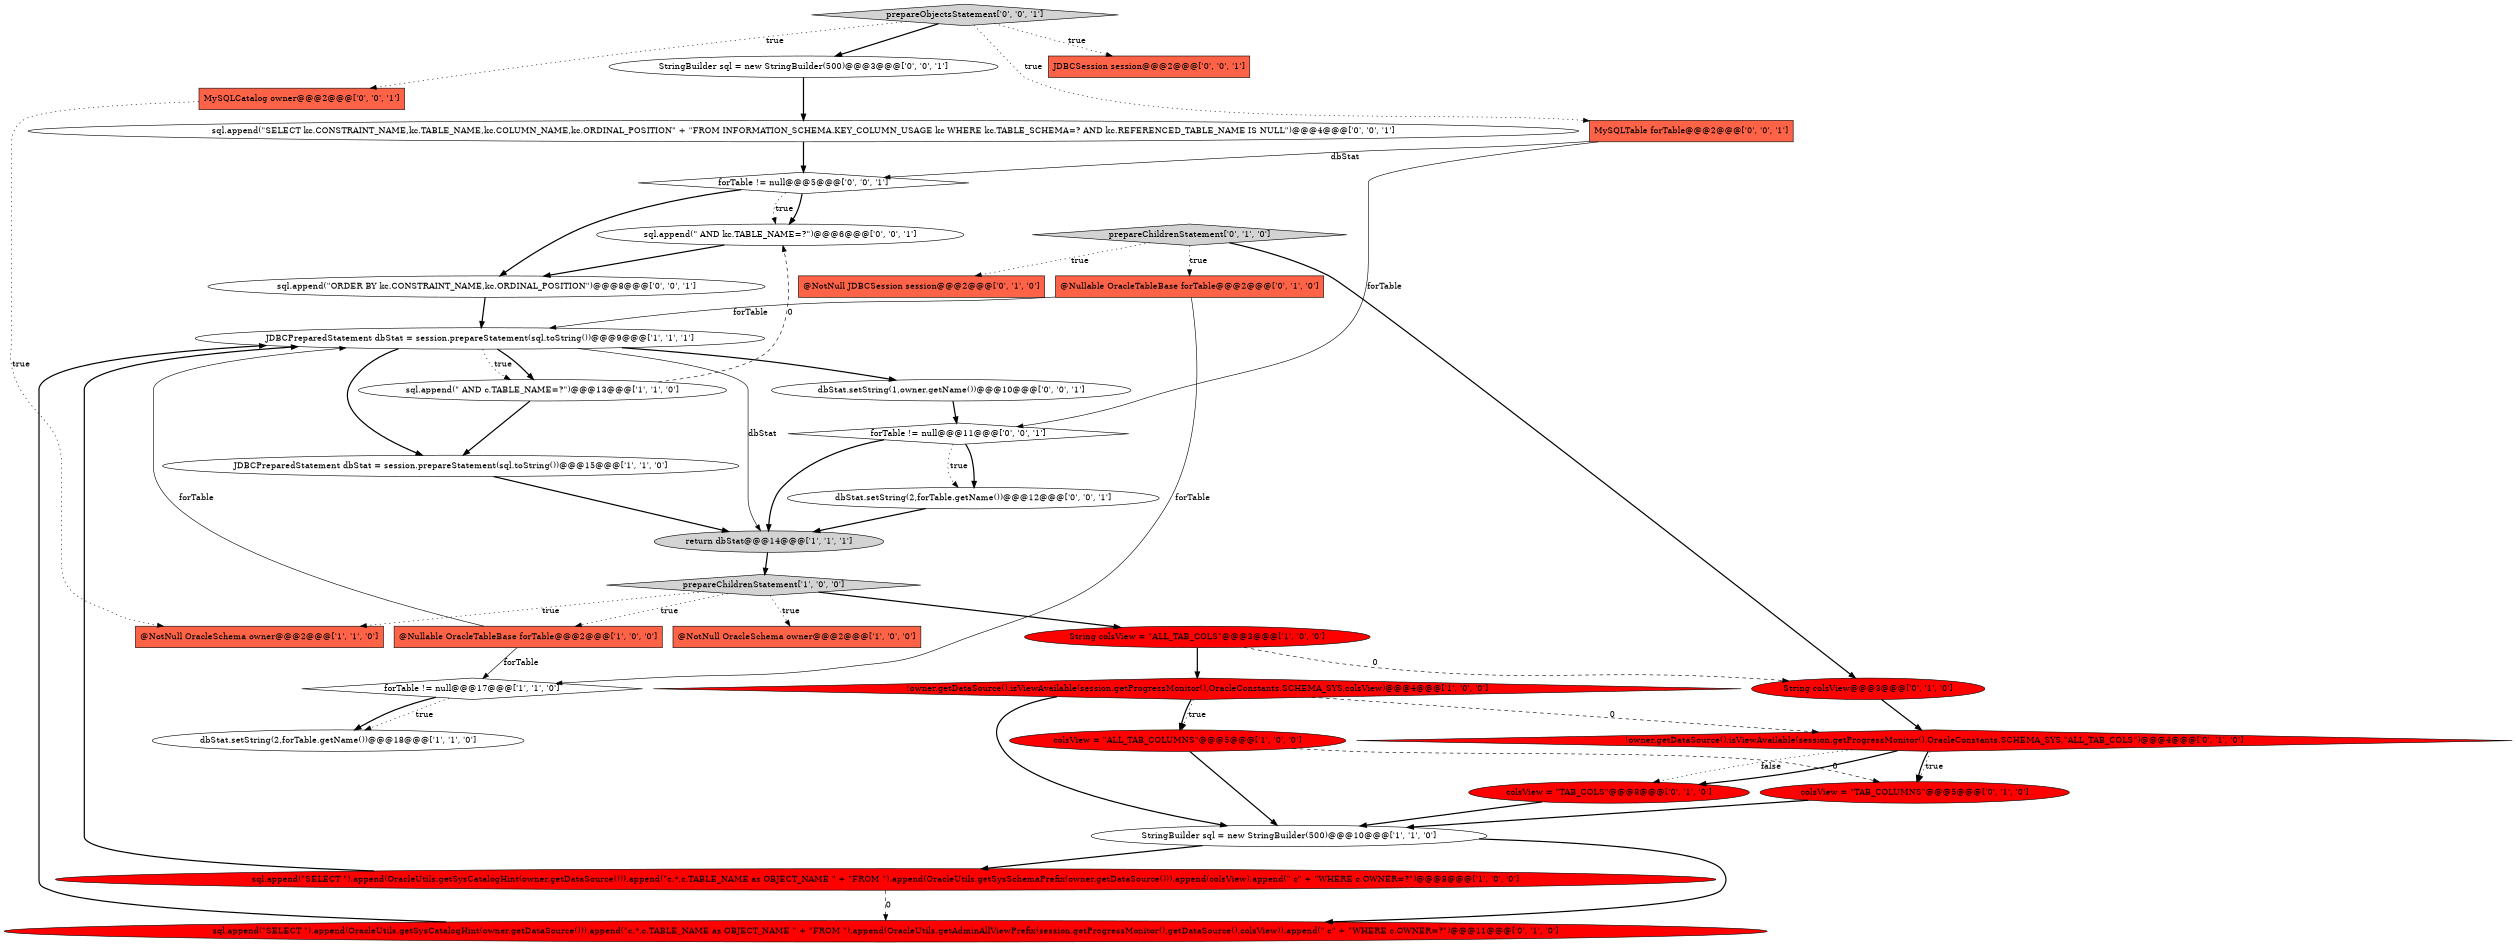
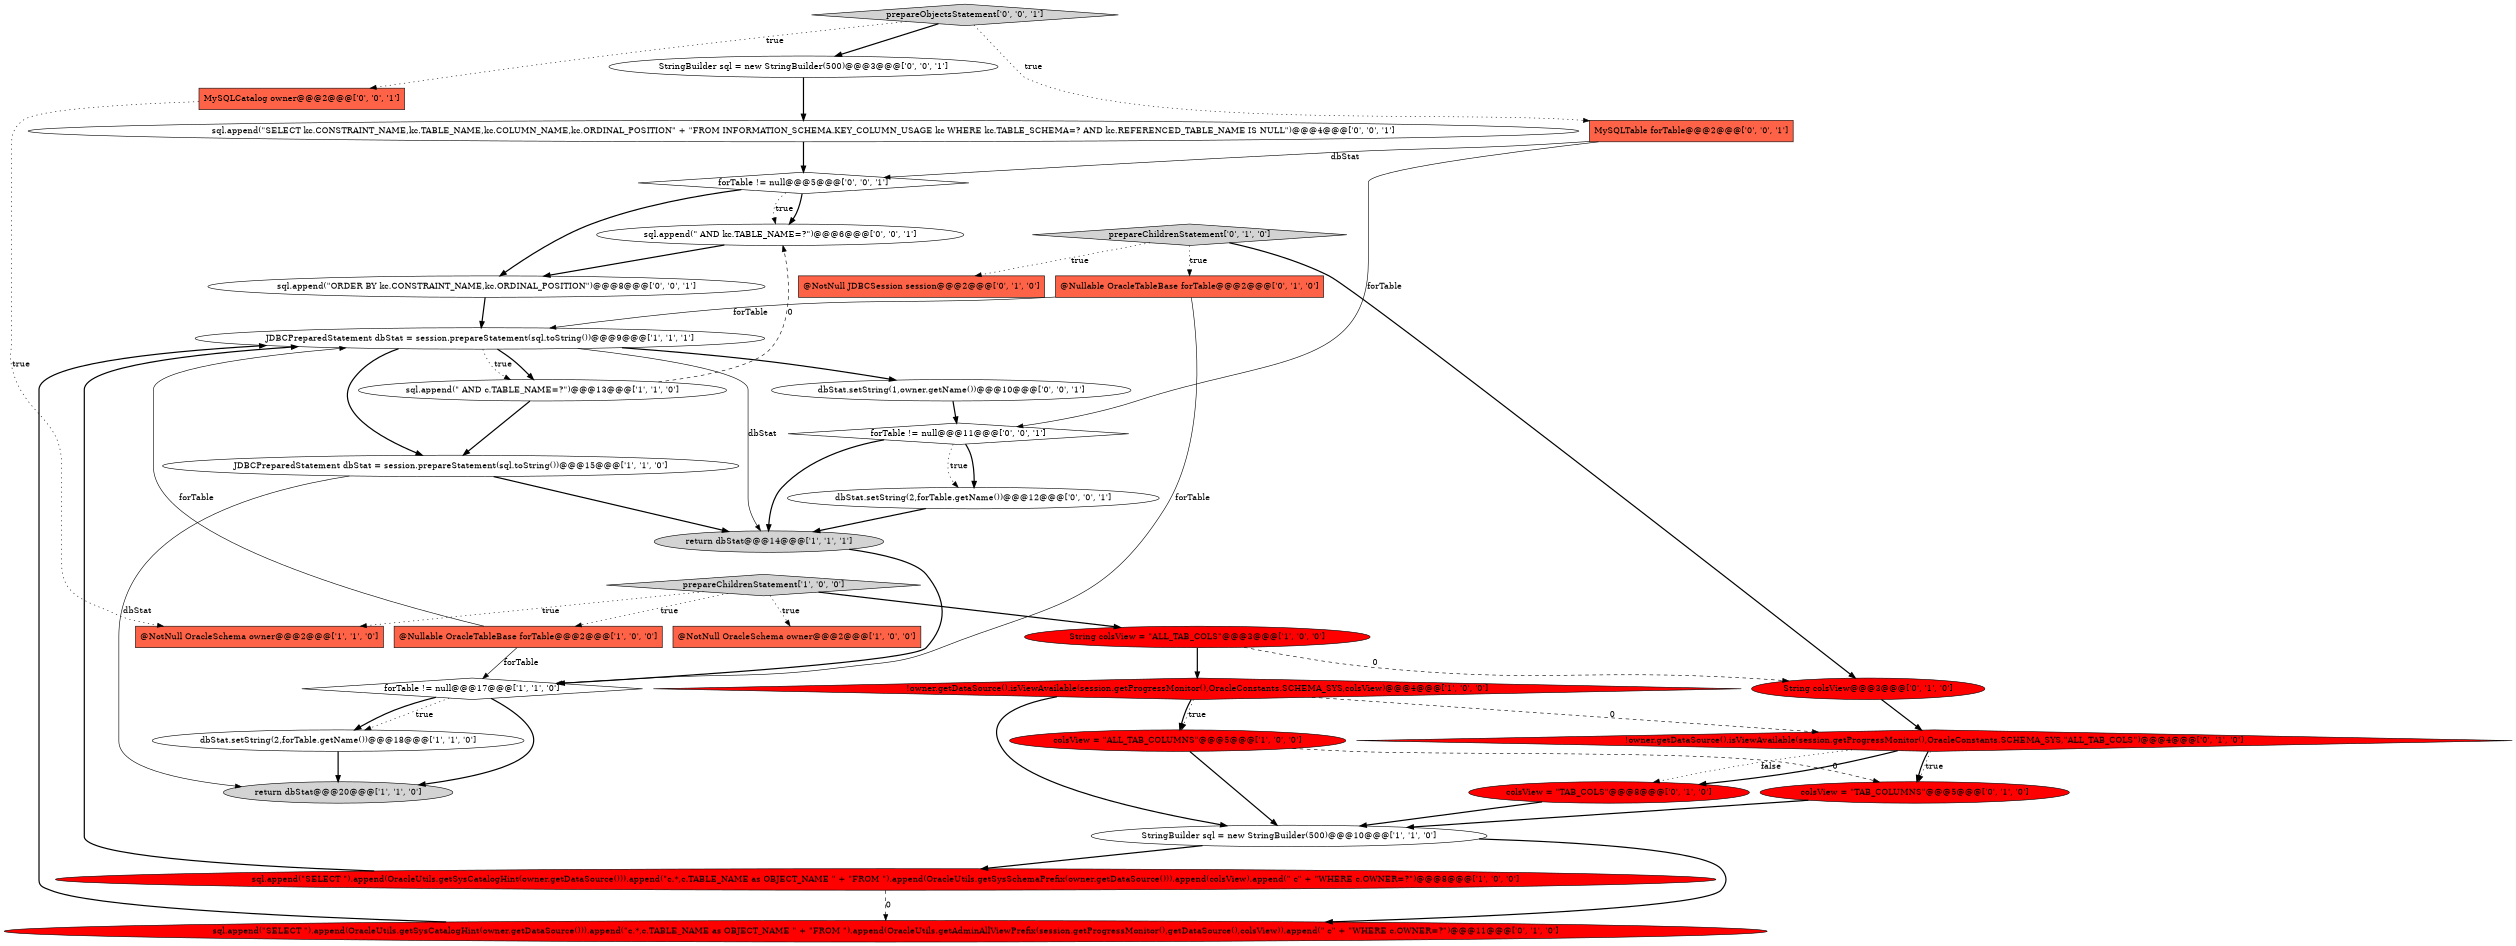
(1149, 67) -> none
(767, 560) -> (828, 664)
none -> (338, 792)
